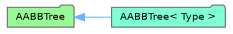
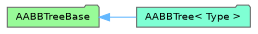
(41, 17) -> (53, 17)
